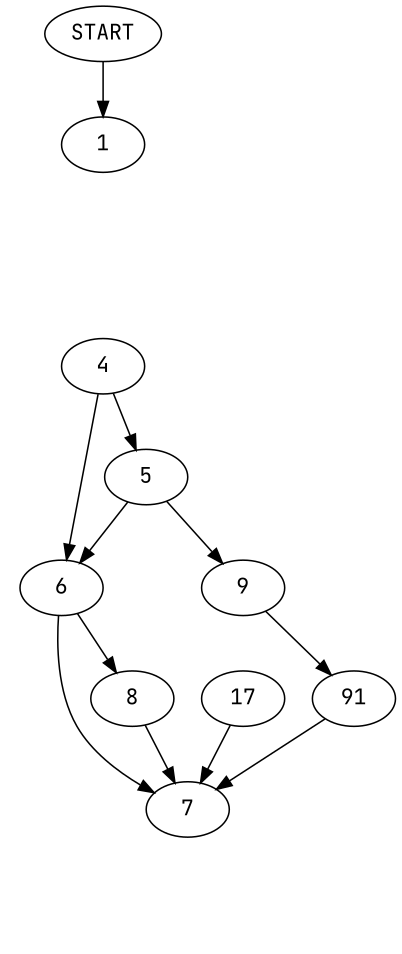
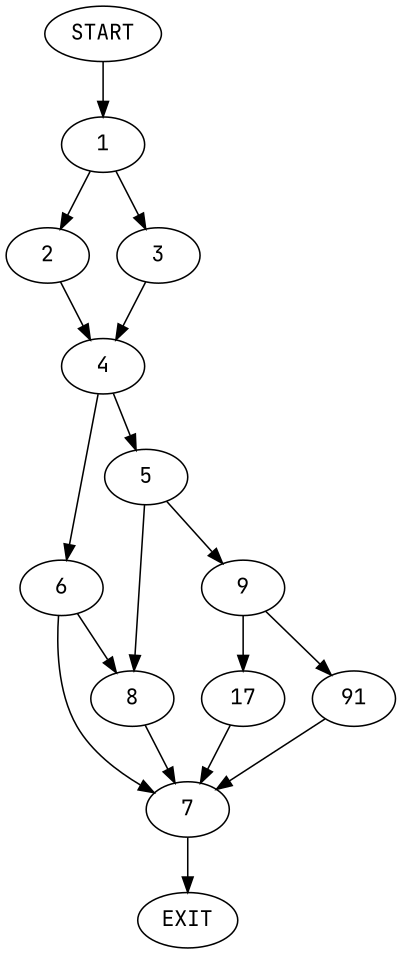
none -> (48, 255)
none -> (159, 255)
(109, 526) -> (140, 580)
none -> (243, 636)
none -> (188, 920)
